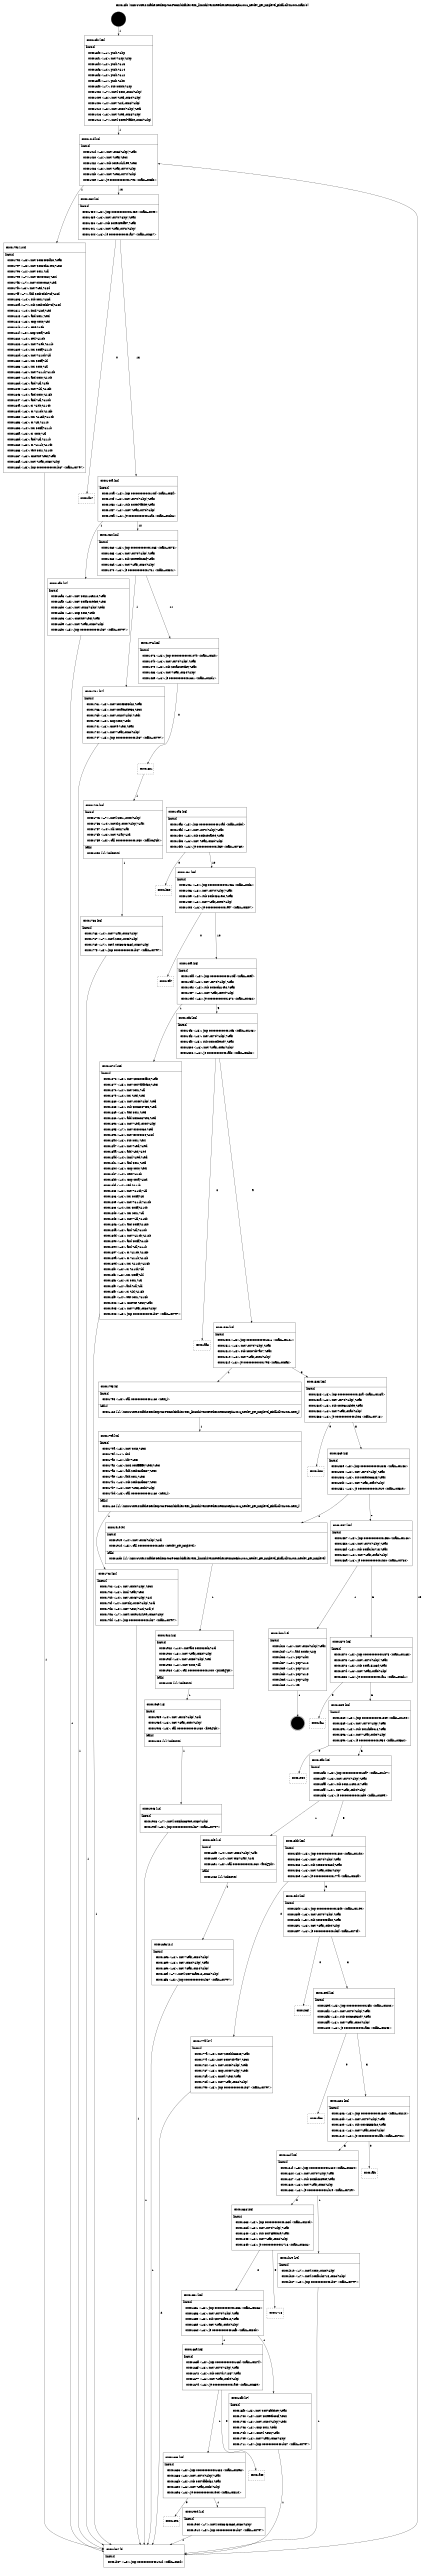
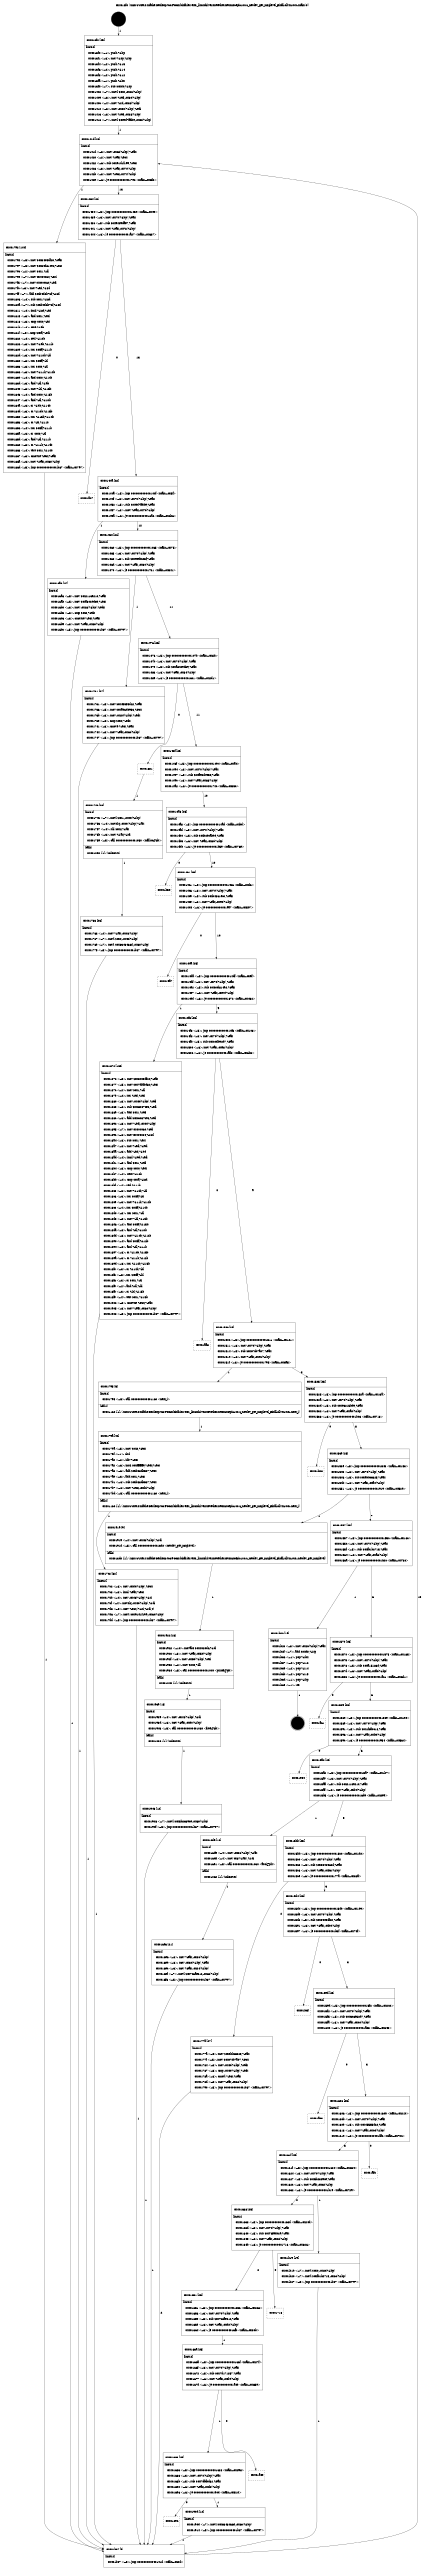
none -> (201, 769)
(270, 2422) -> none
